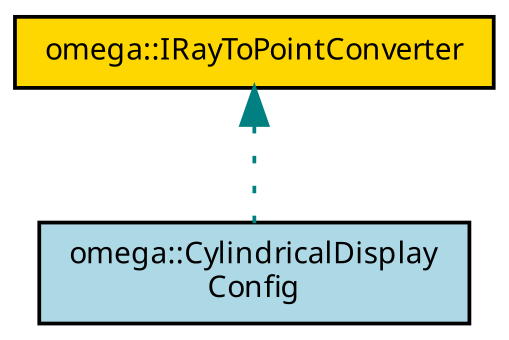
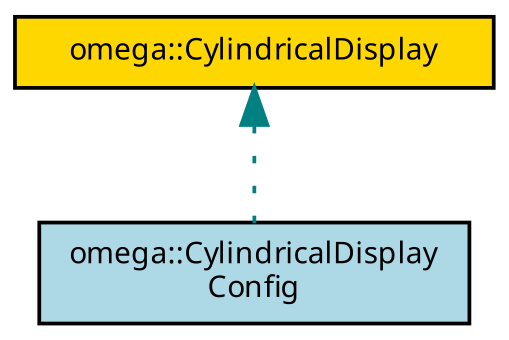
(254, 52) -> (254, 52)
